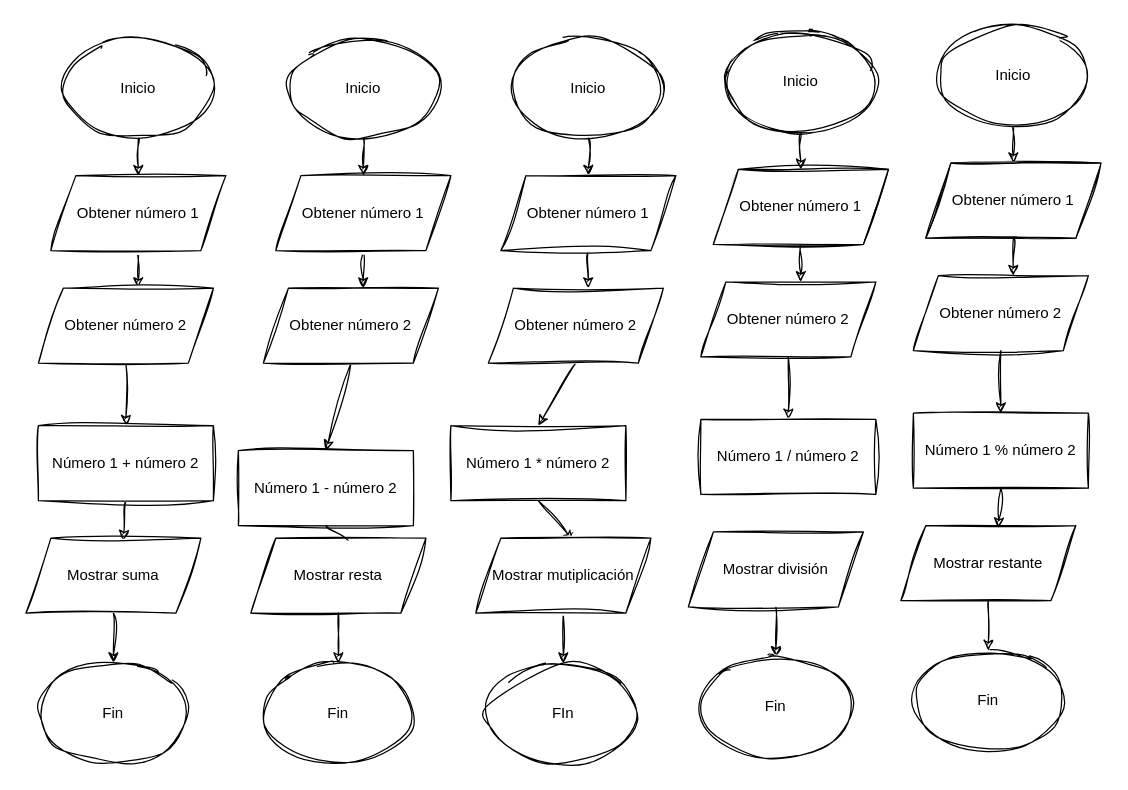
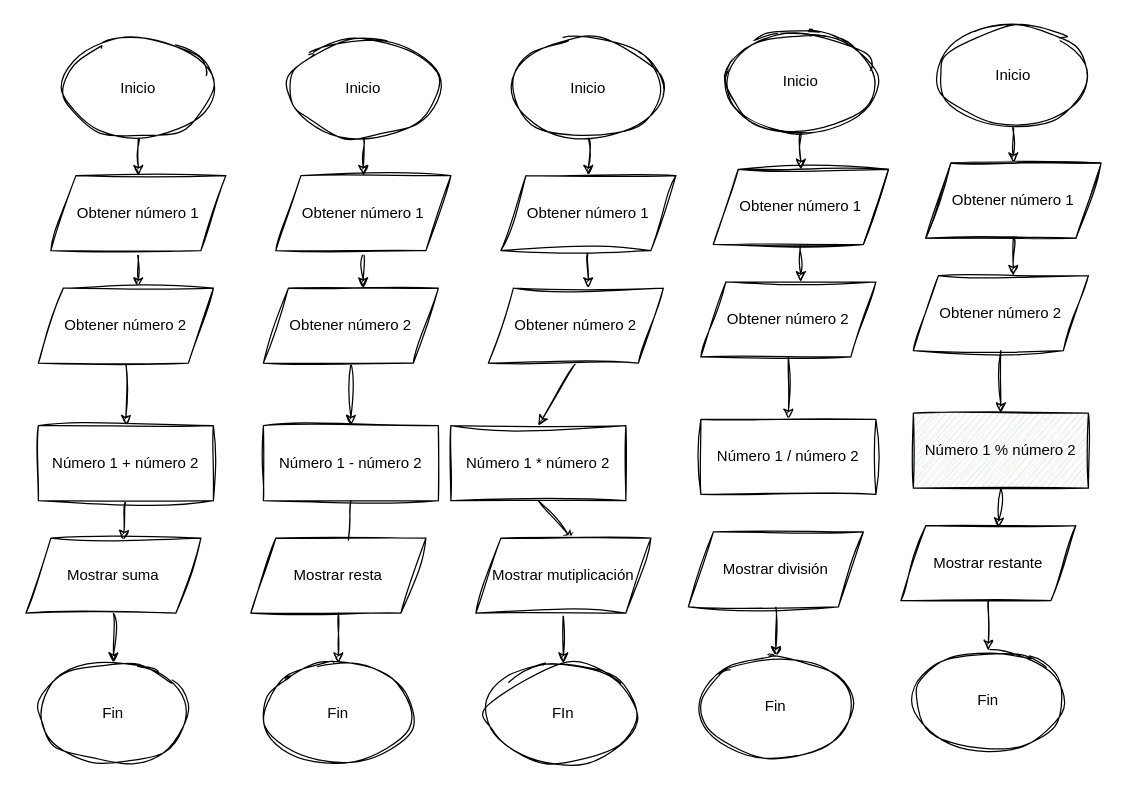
(1001, 451) -> (1001, 451)
(326, 488) -> (351, 463)
